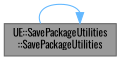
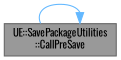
(60, 40) -> (60, 40)
